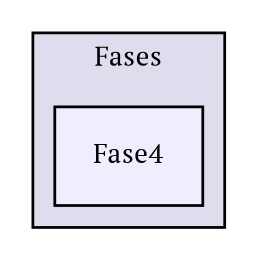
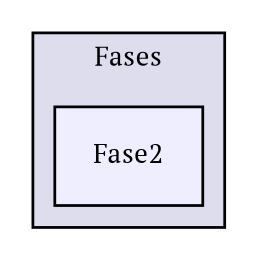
(129, 156) -> (129, 156)
